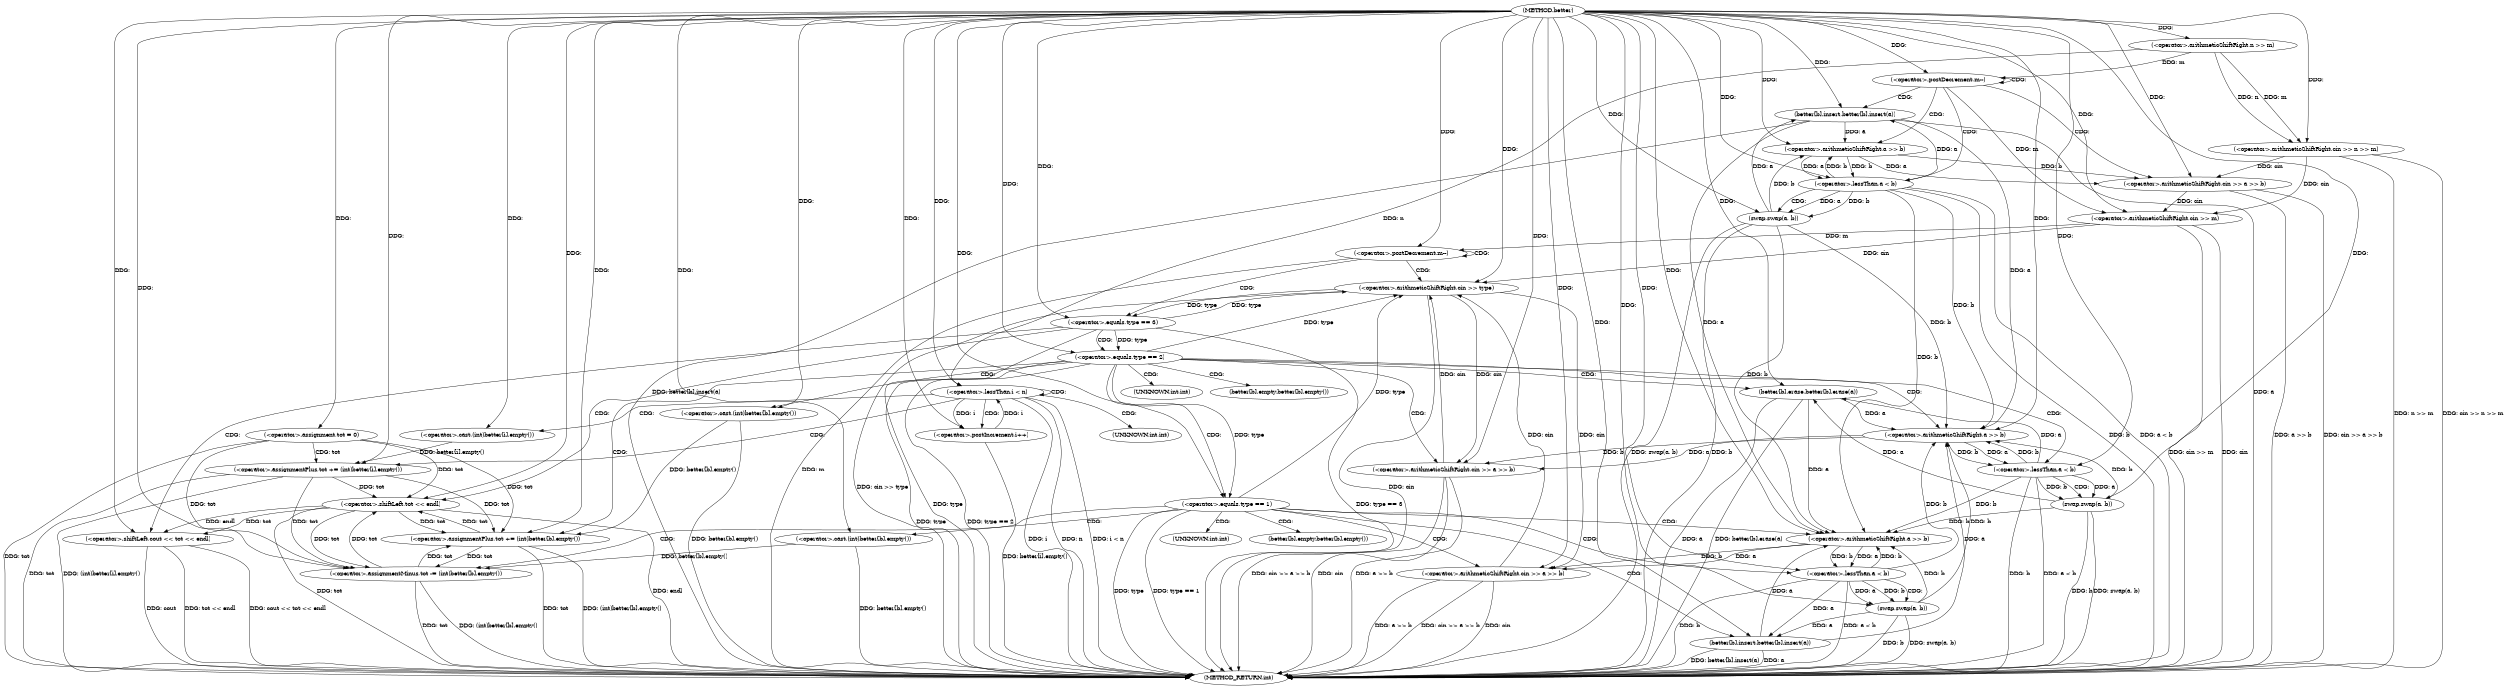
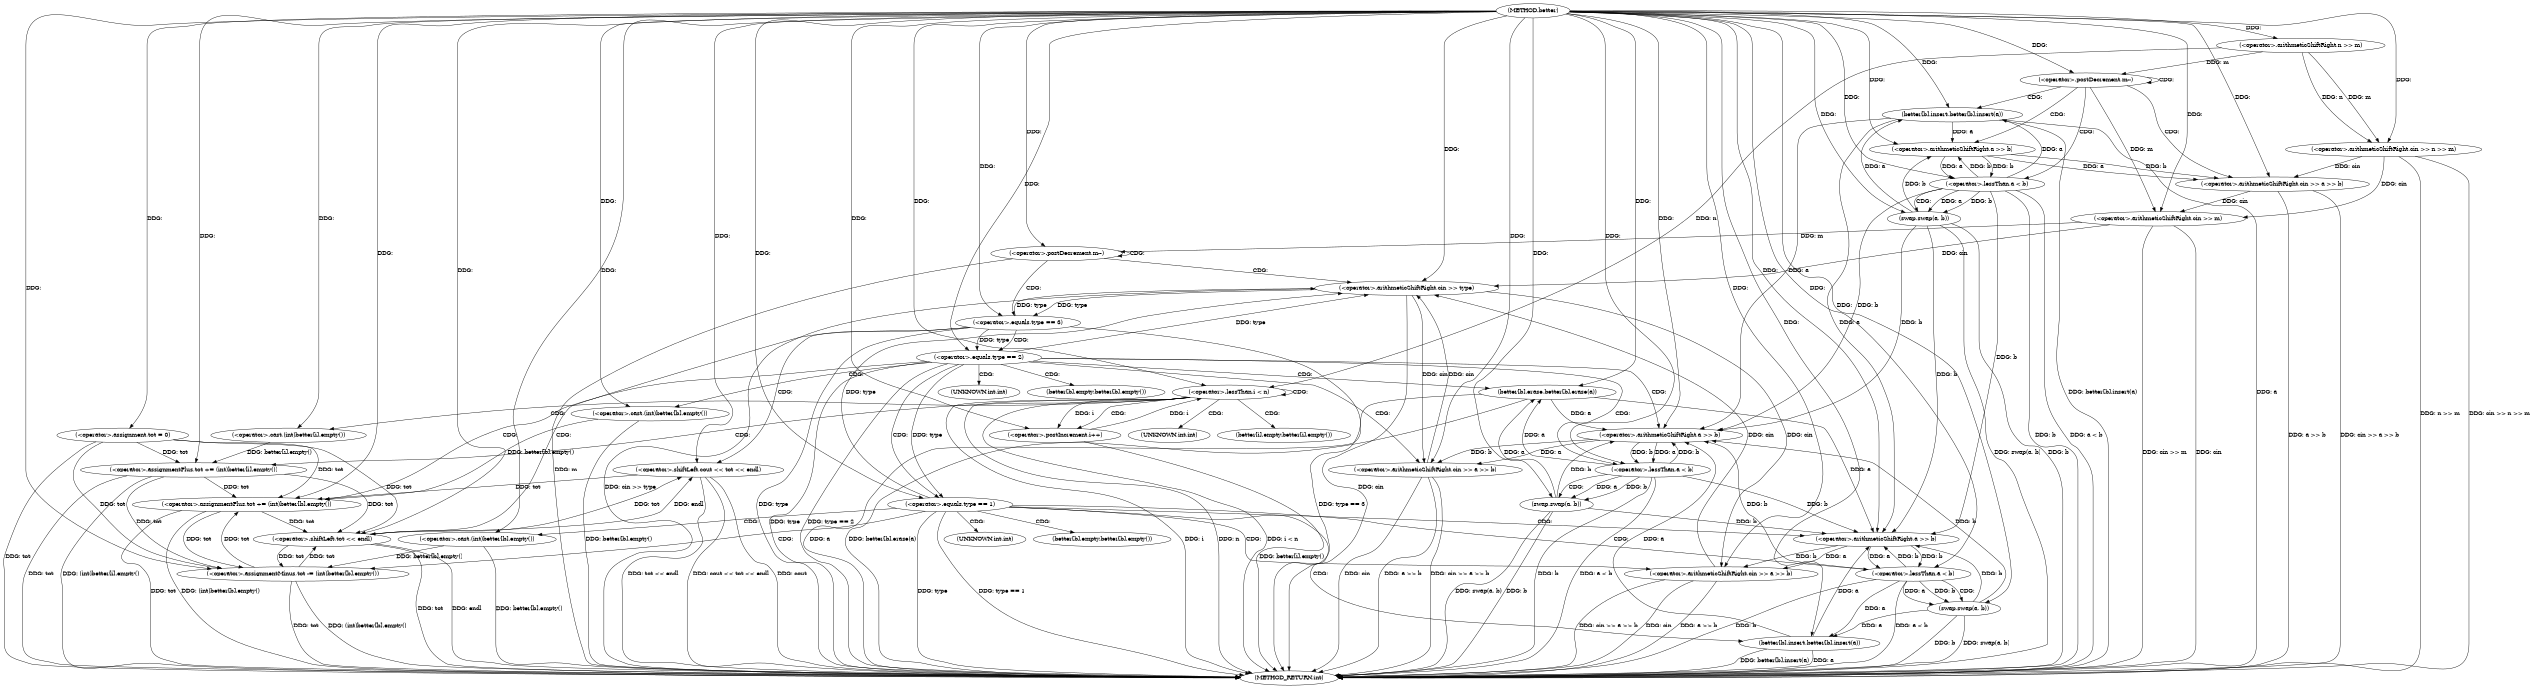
none -> (1284, 435)
(328, 453) -> (175, 453)
(419, 525) -> (480, 487)
